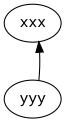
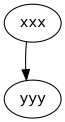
(40, 66) -> (26, 56)
